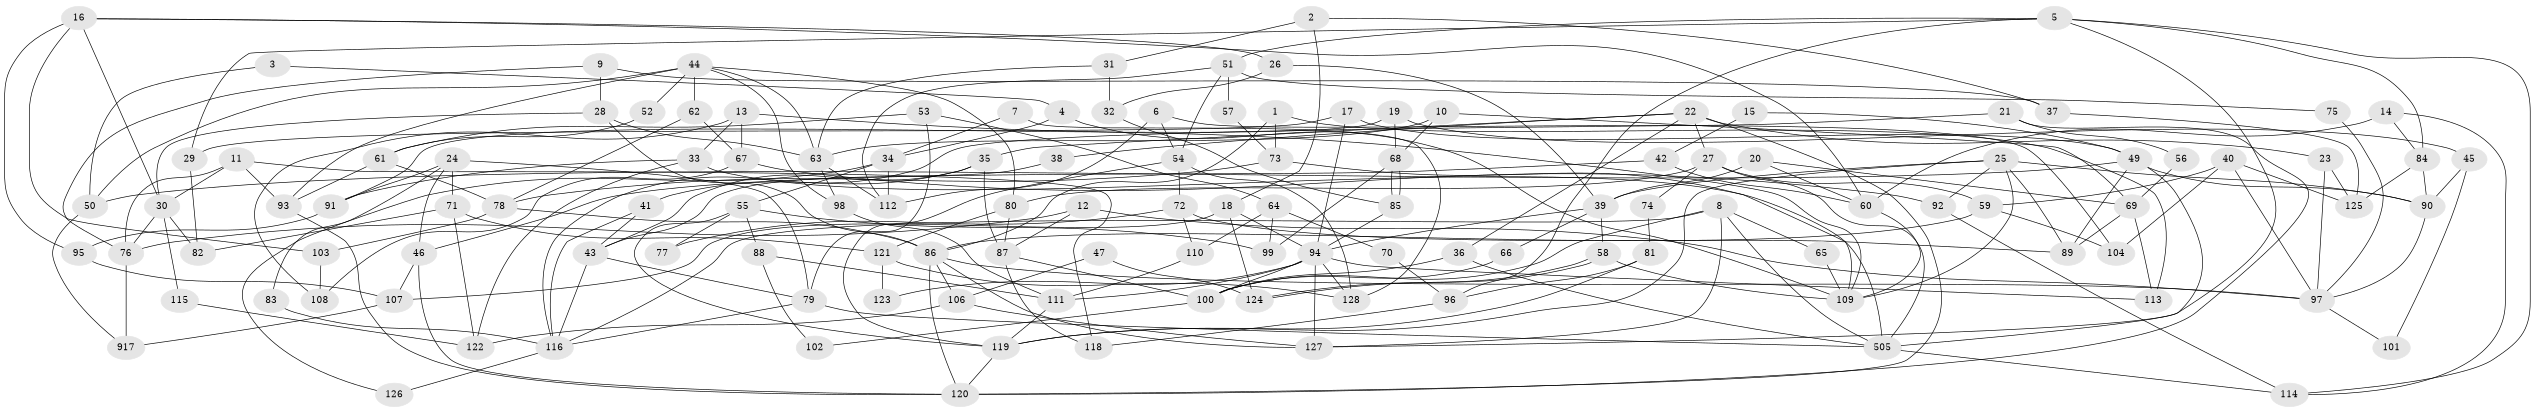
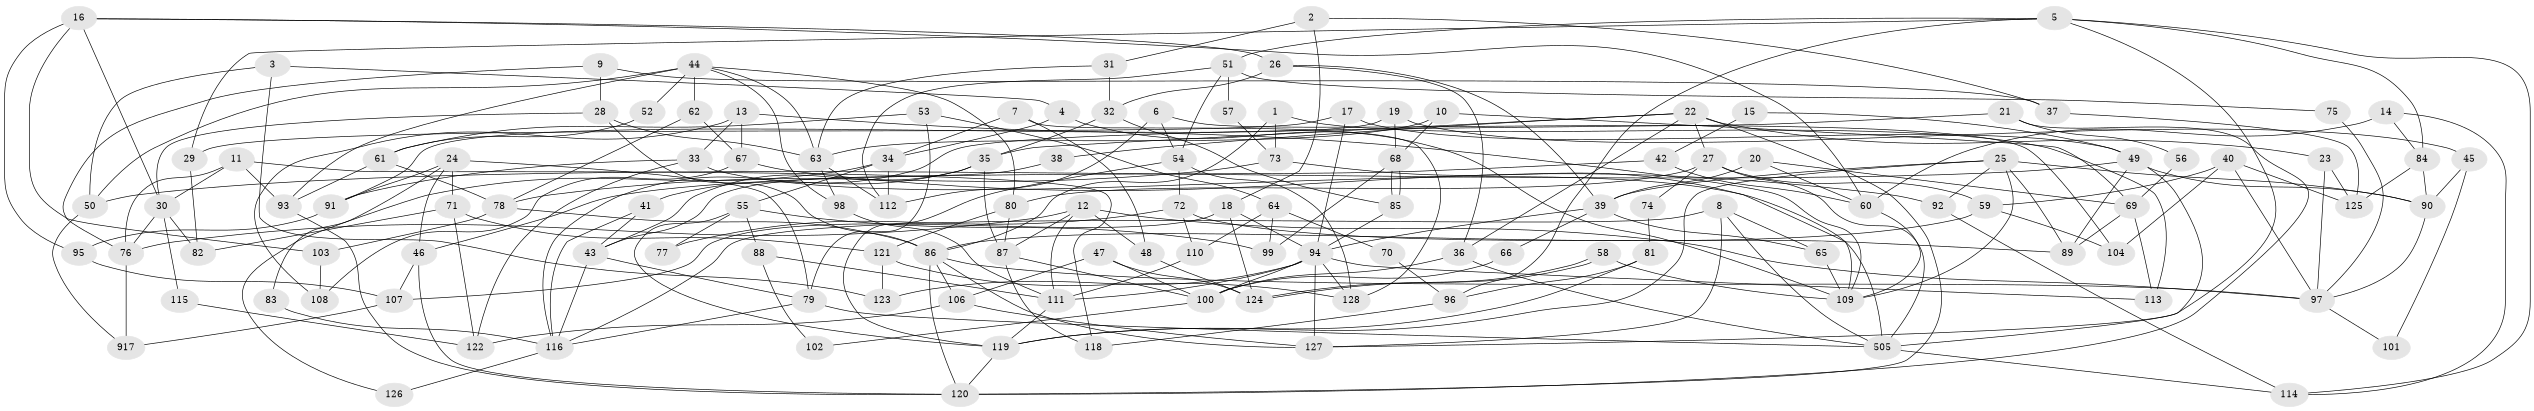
none -> (1460, 96)
none -> (1049, 138)
(1602, 231) -> (1709, 234)
none -> (1052, 250)
none -> (491, 251)
none -> (1147, 254)
(1465, 277) -> (1152, 278)
